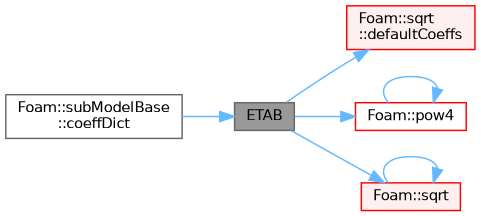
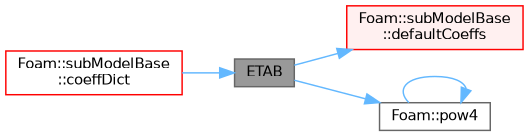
(411, 28) -> (435, 28)
(94, 117) -> (94, 73)
(411, 117) -> (435, 117)
(411, 197) -> none
